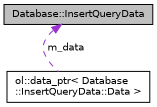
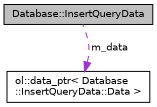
(44, 52) -> (88, 43)
